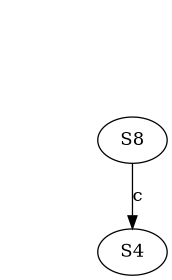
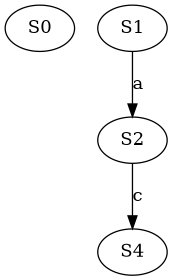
none -> (40, 28)
none -> (132, 28)
(132, 140) -> (132, 140)
